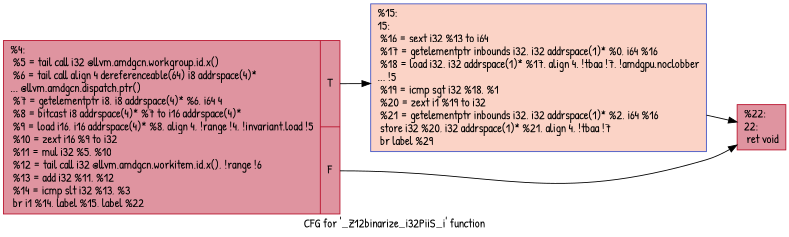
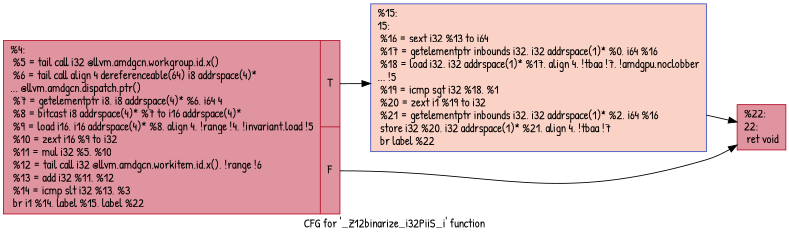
(406, 141) -> (406, 141)
